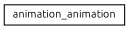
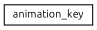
(64, 15) -> (48, 15)
